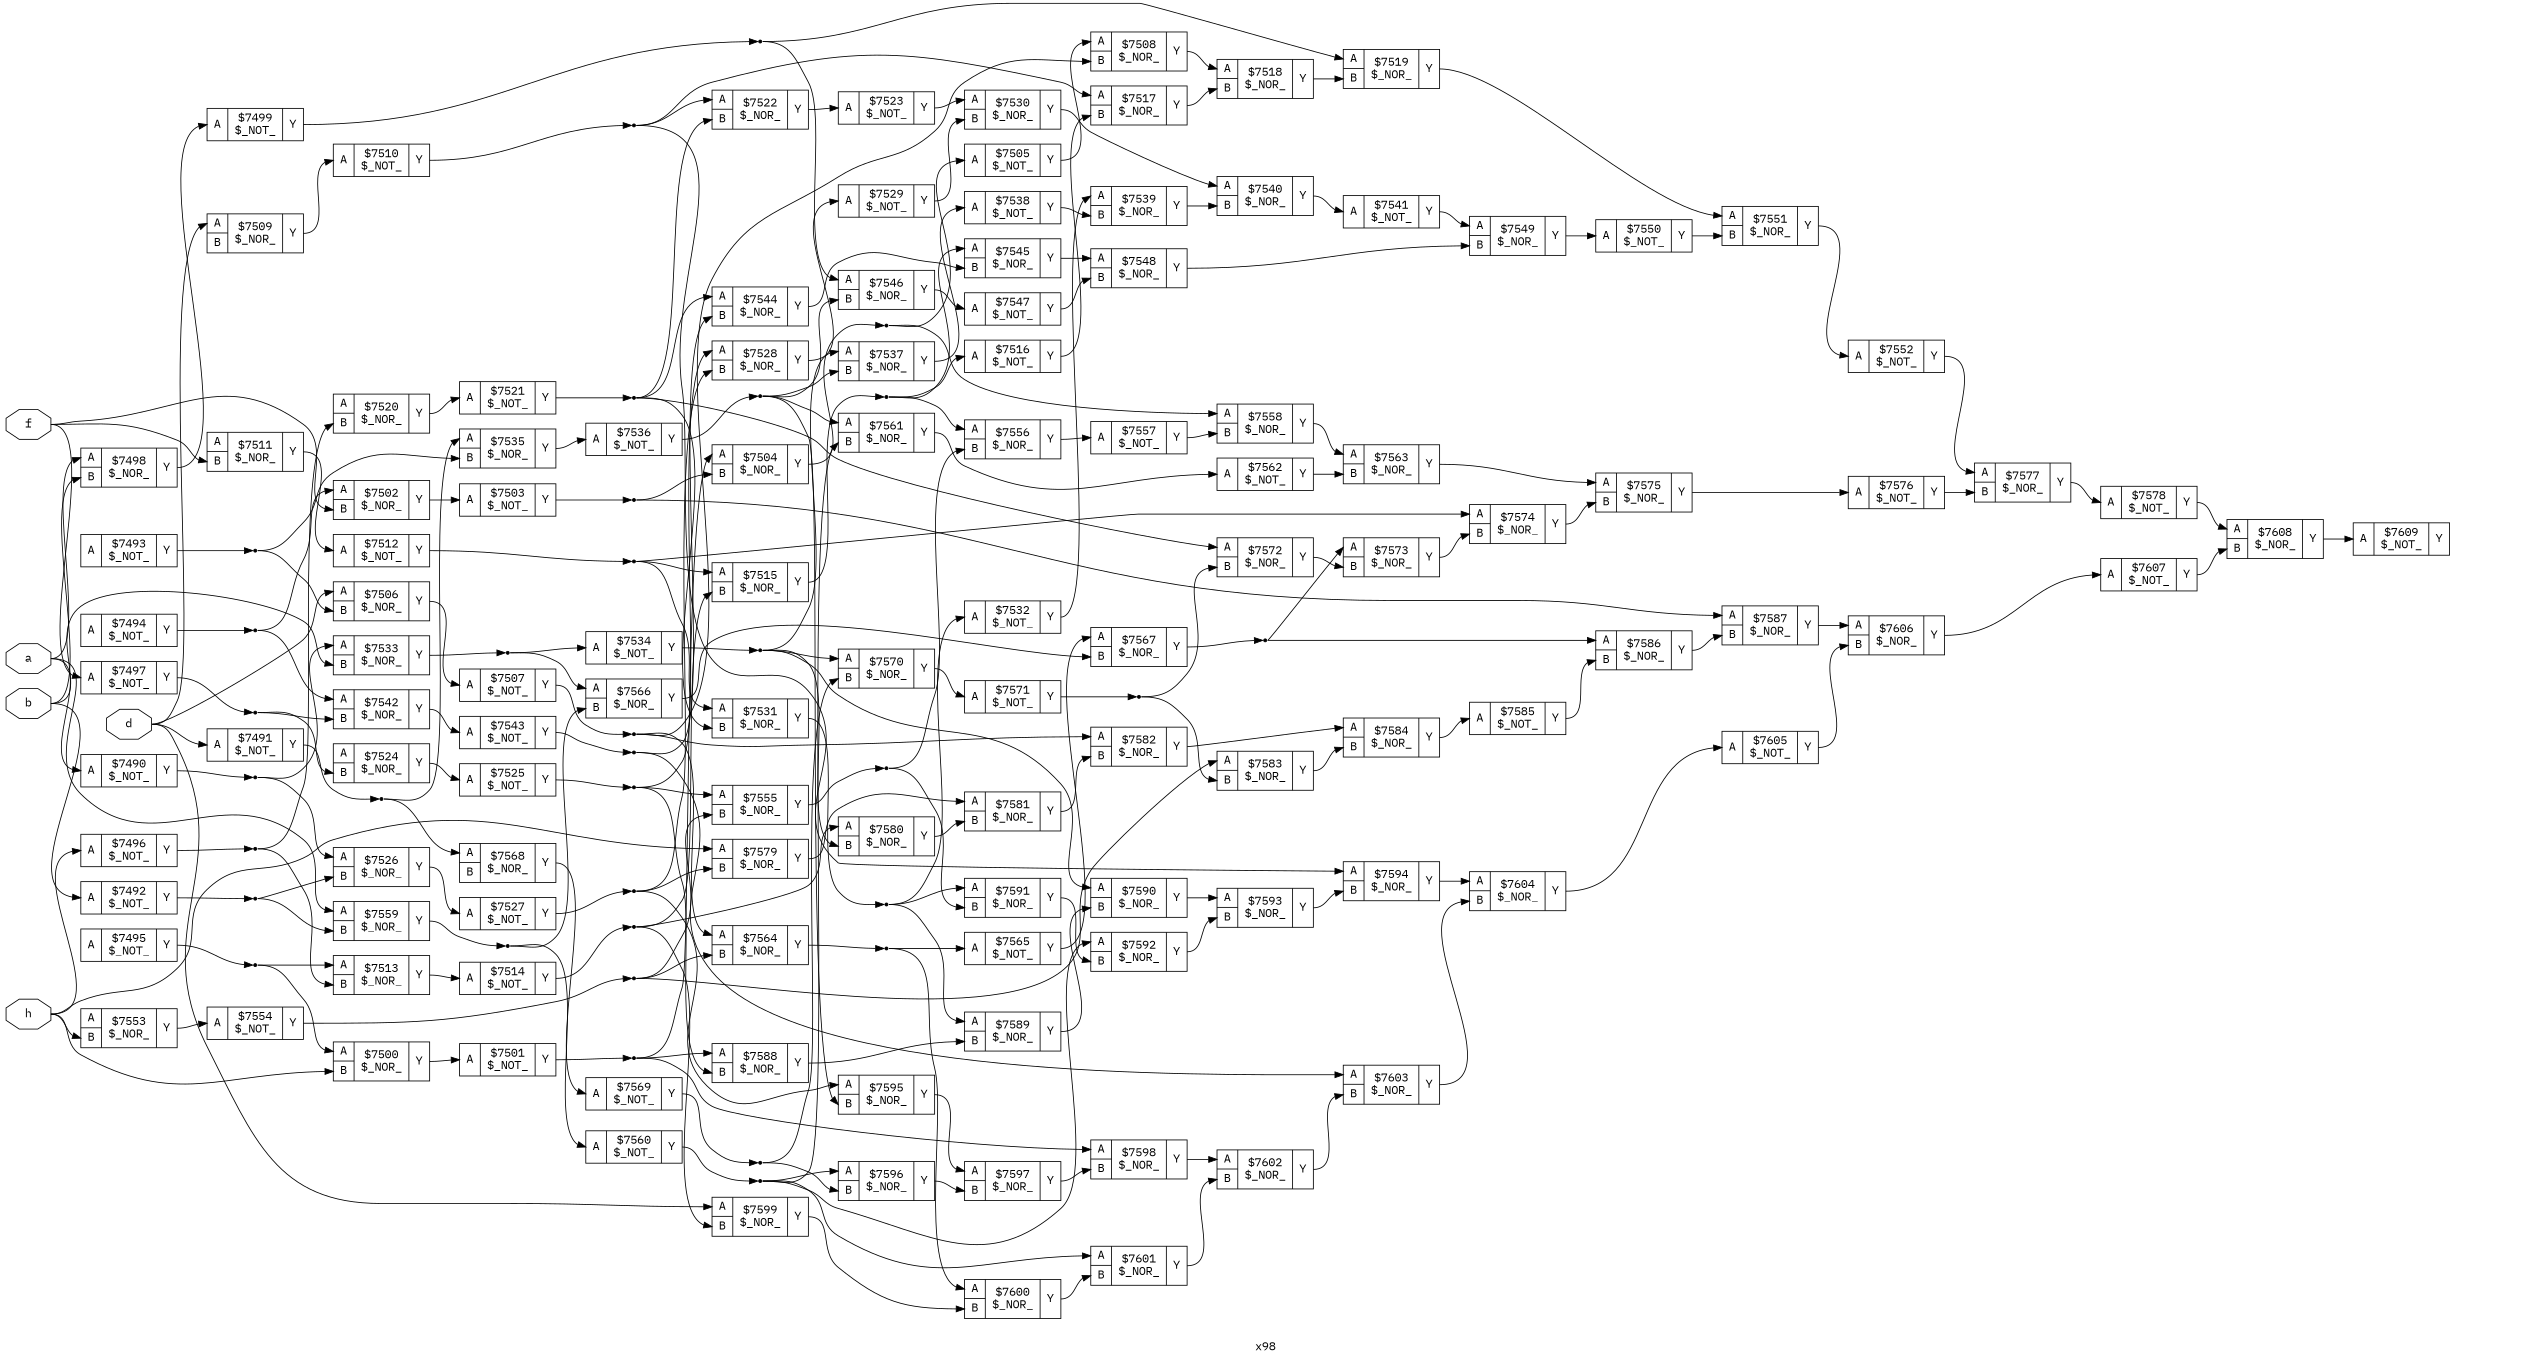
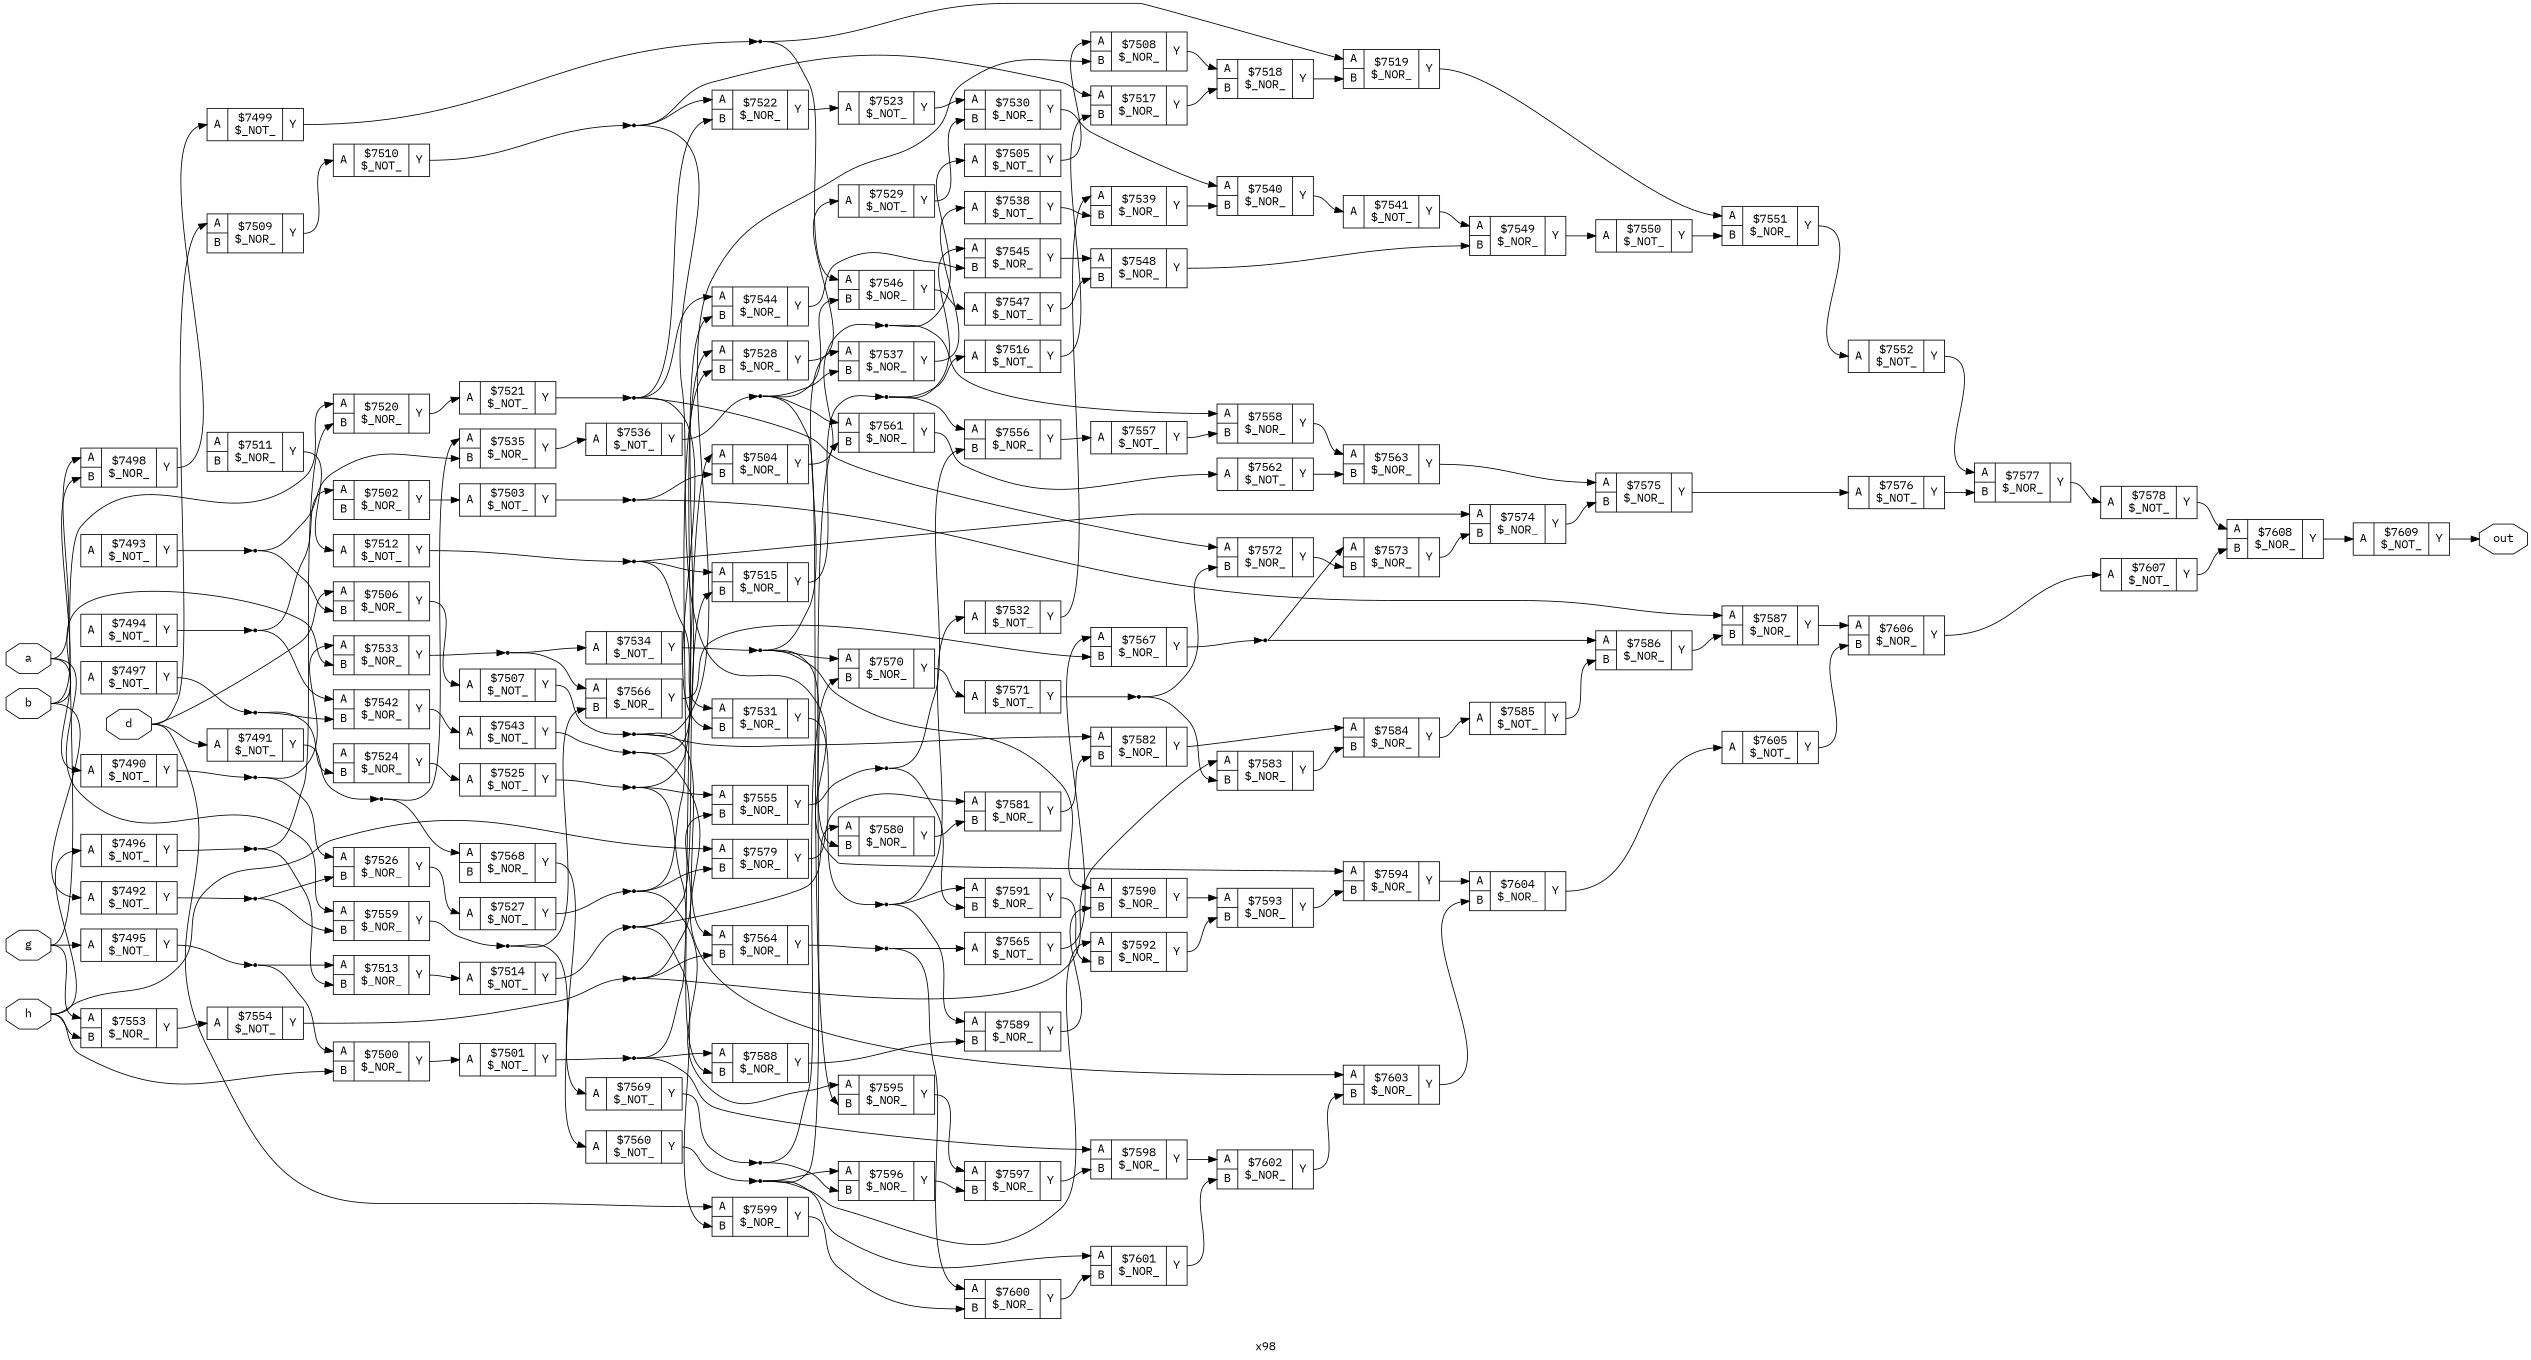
(28, 424) -> none
none -> (2503, 539)
none -> (28, 945)
